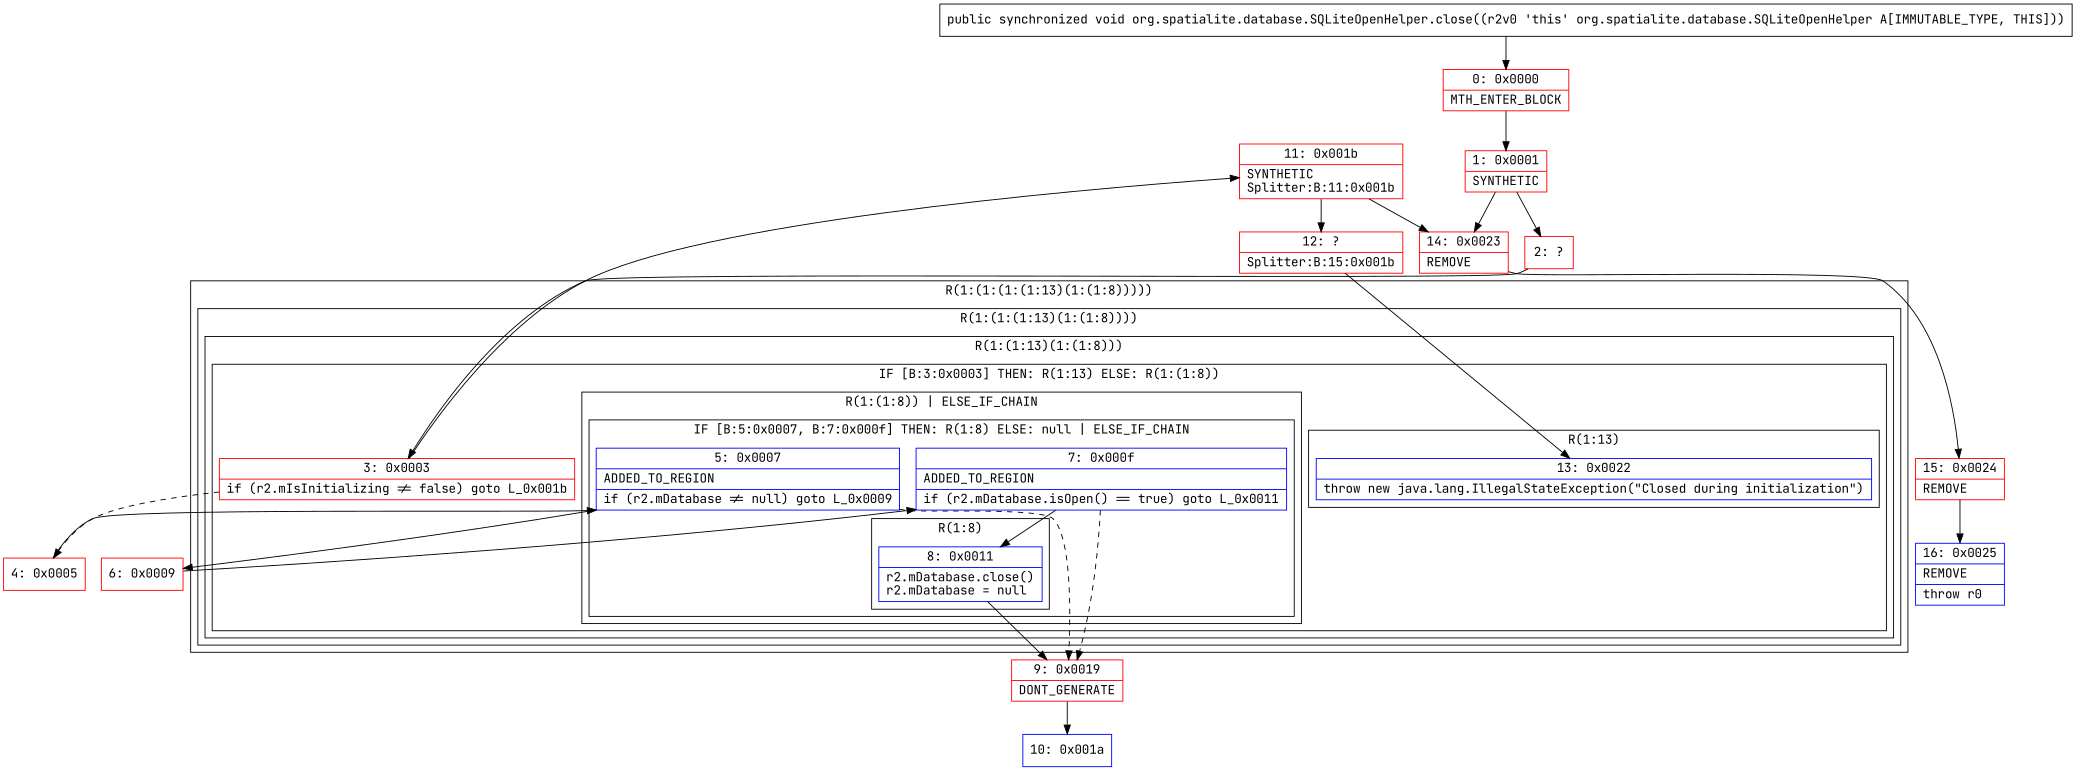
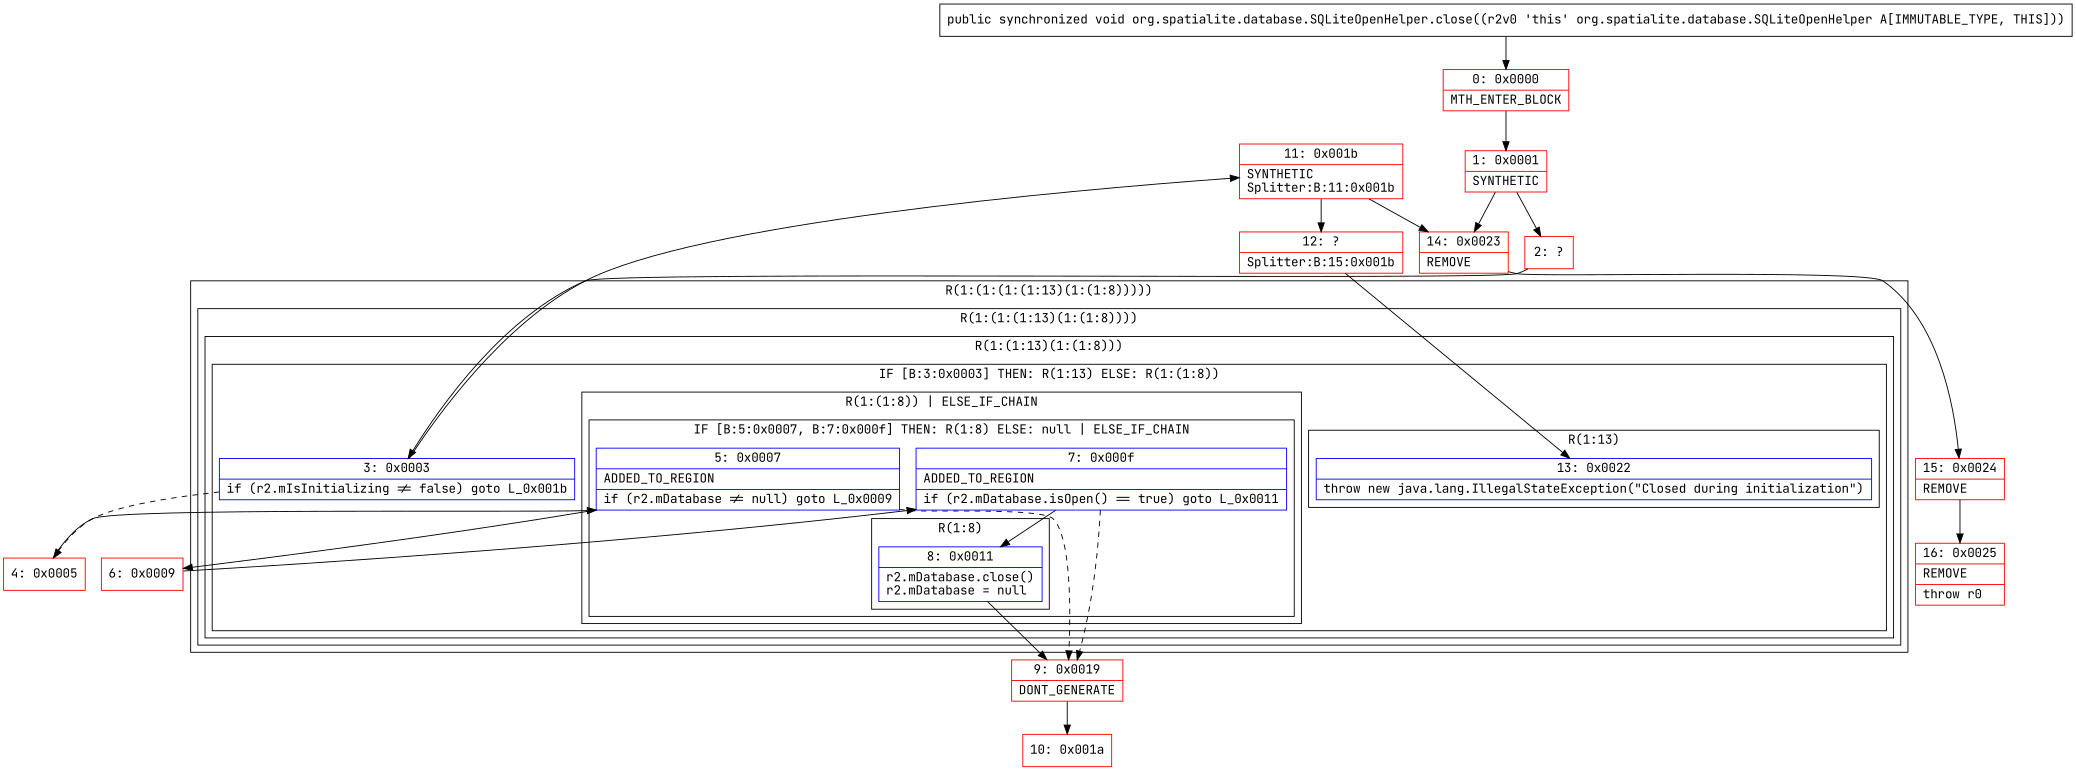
(397, 479) -> (397, 479)
(1960, 574) -> (1960, 574)
(1067, 751) -> (1067, 751)
